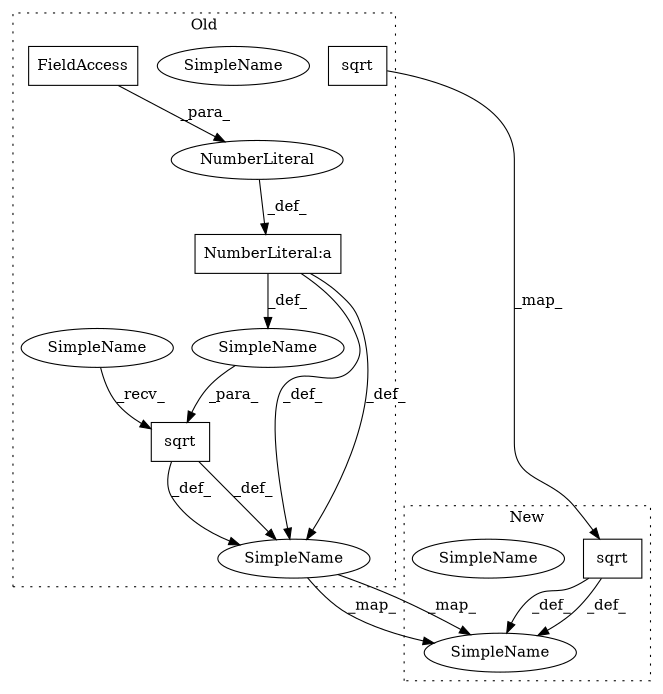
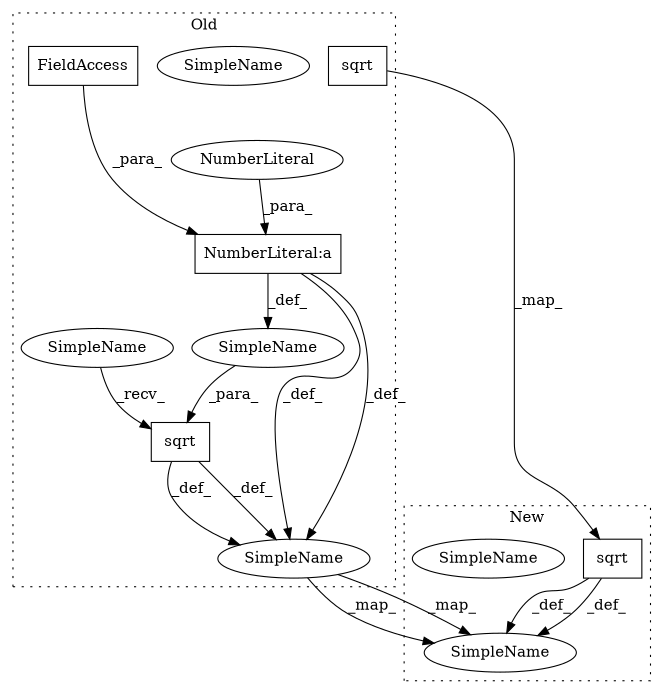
(167, 111) -> (110, 176)
(287, 207) -> (287, 207)
